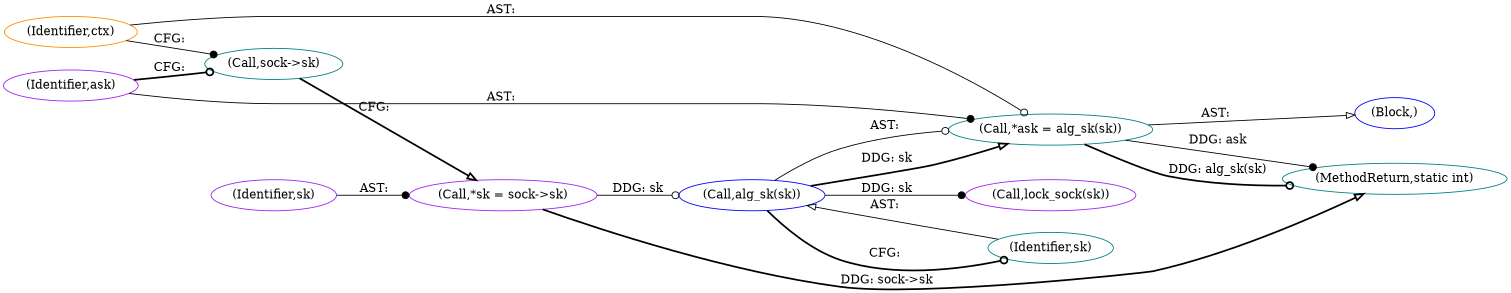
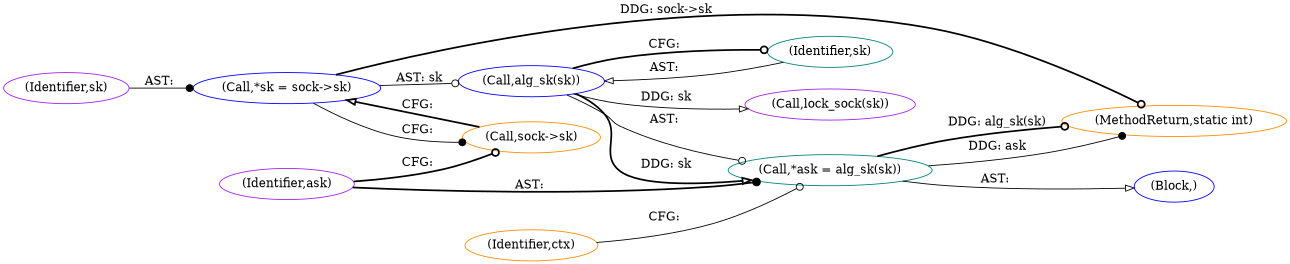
(503, 10) -> (666, 217)
(168, 47) -> (383, 133)
(274, 64) -> (531, 137)
(548, 104) -> (553, 192)
(1395, 179) -> (1174, 121)
(638, 189) -> (420, 78)
(503, 195) -> (287, 88)
(892, 195) -> (656, 107)
(951, 288) -> (742, 15)
